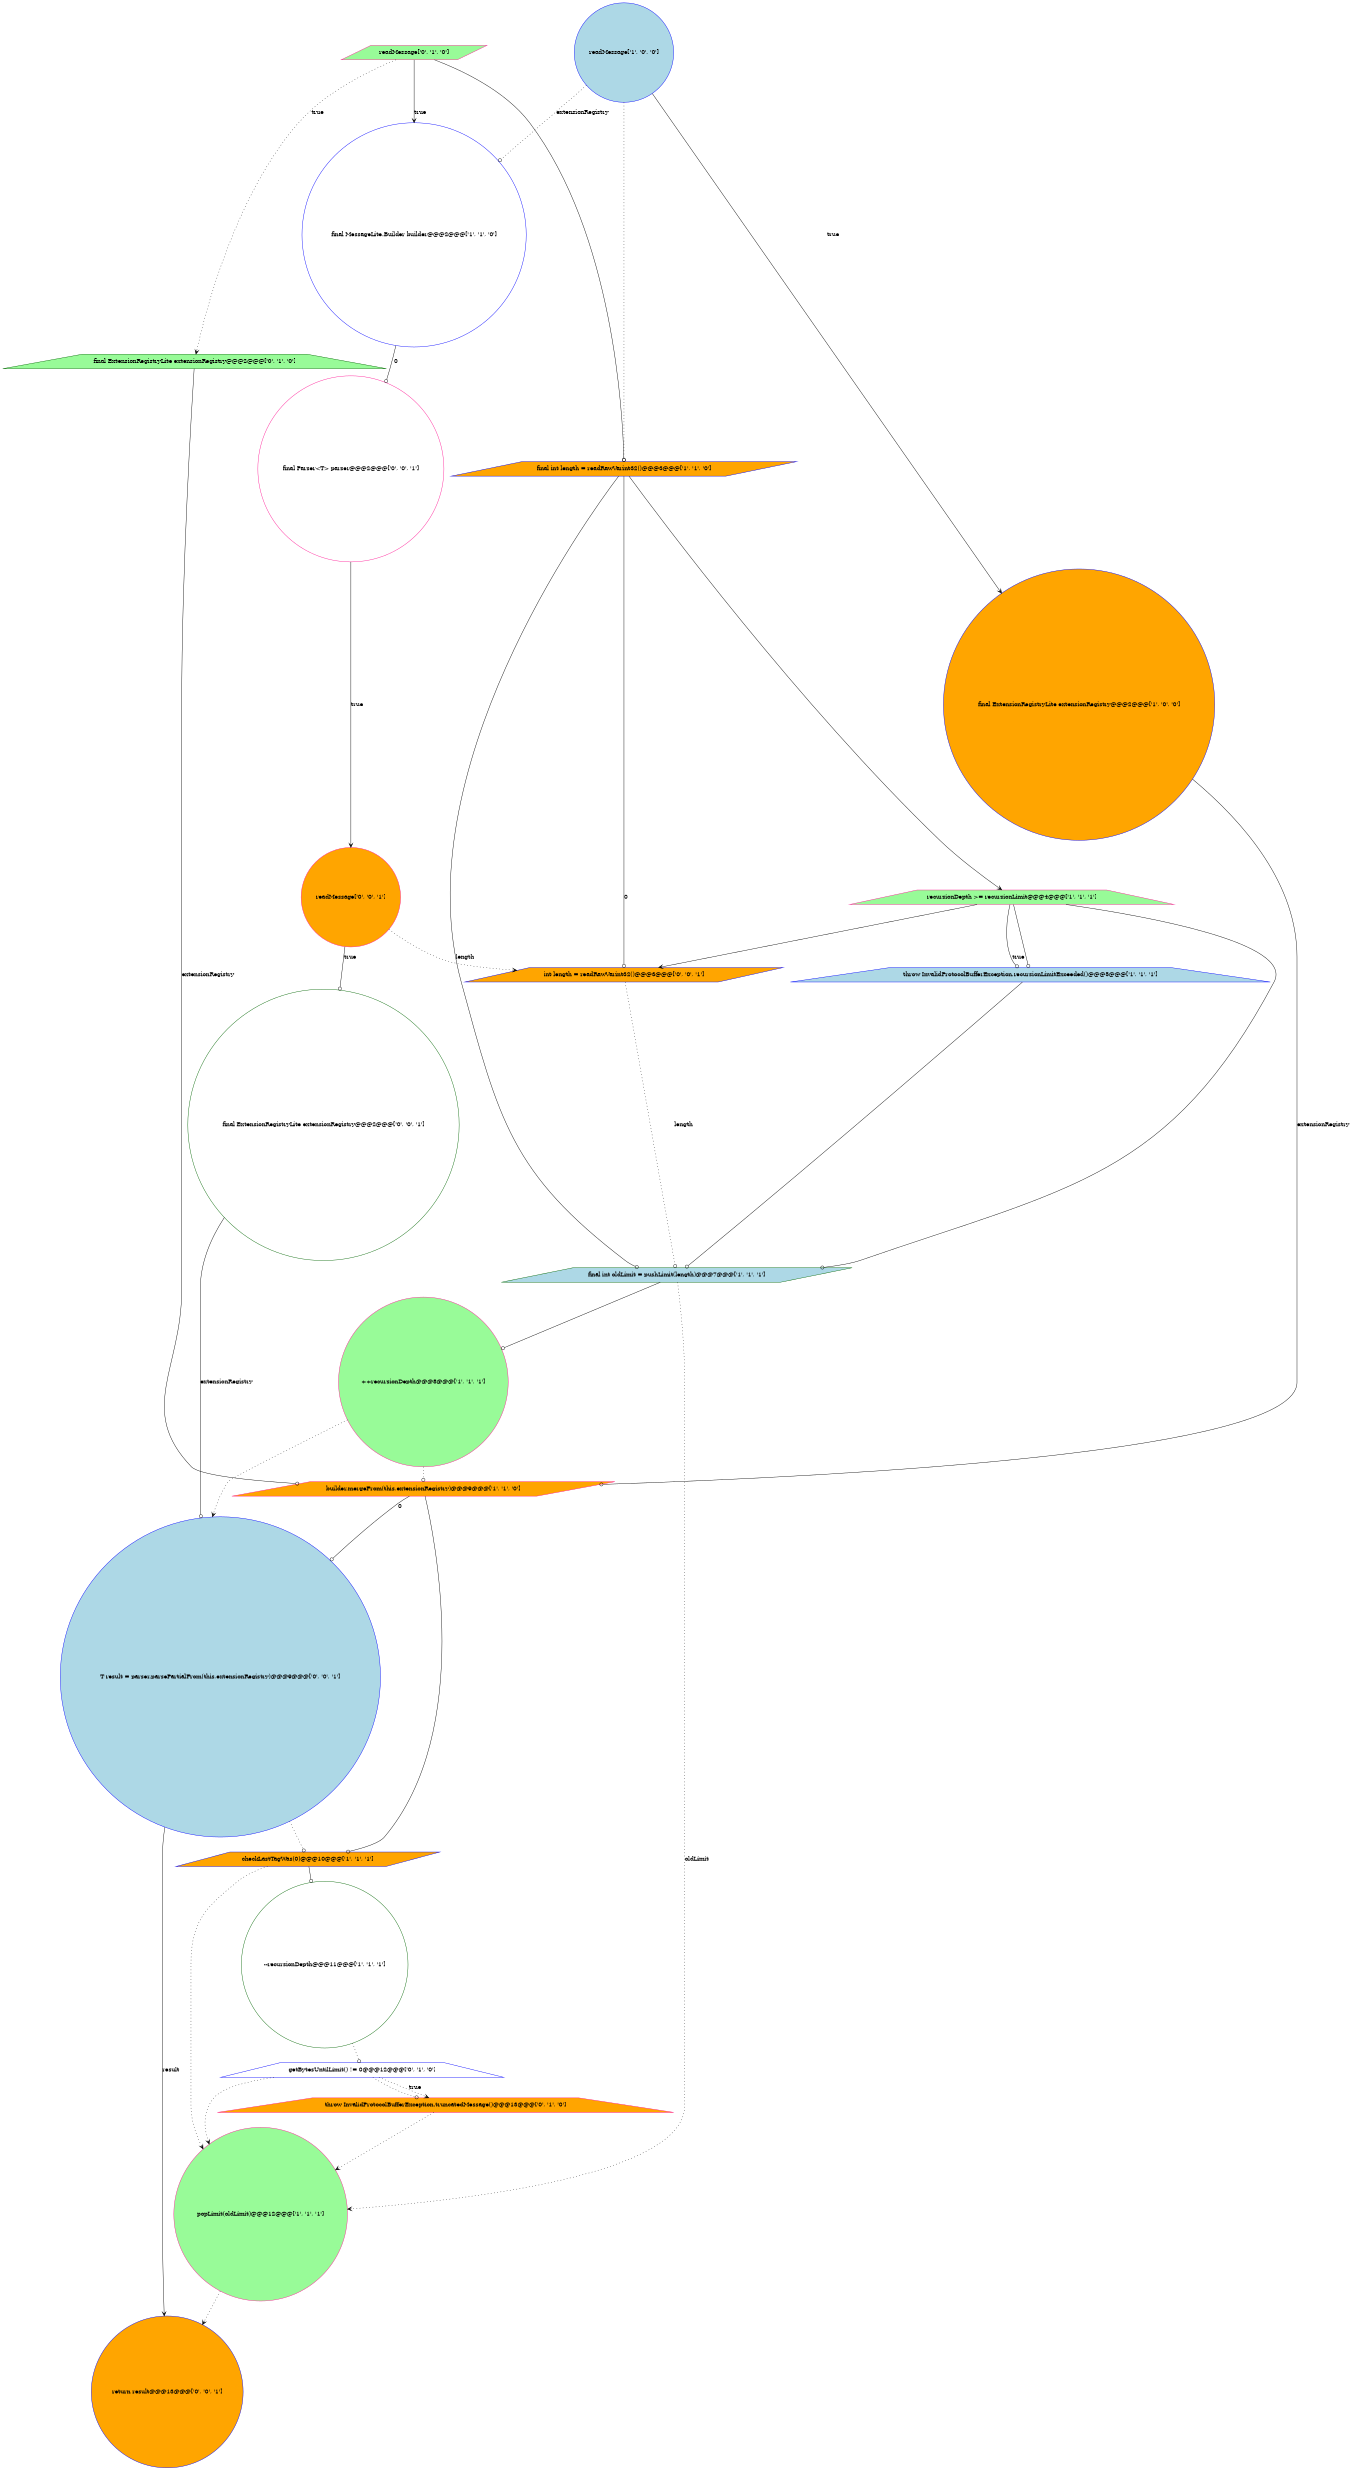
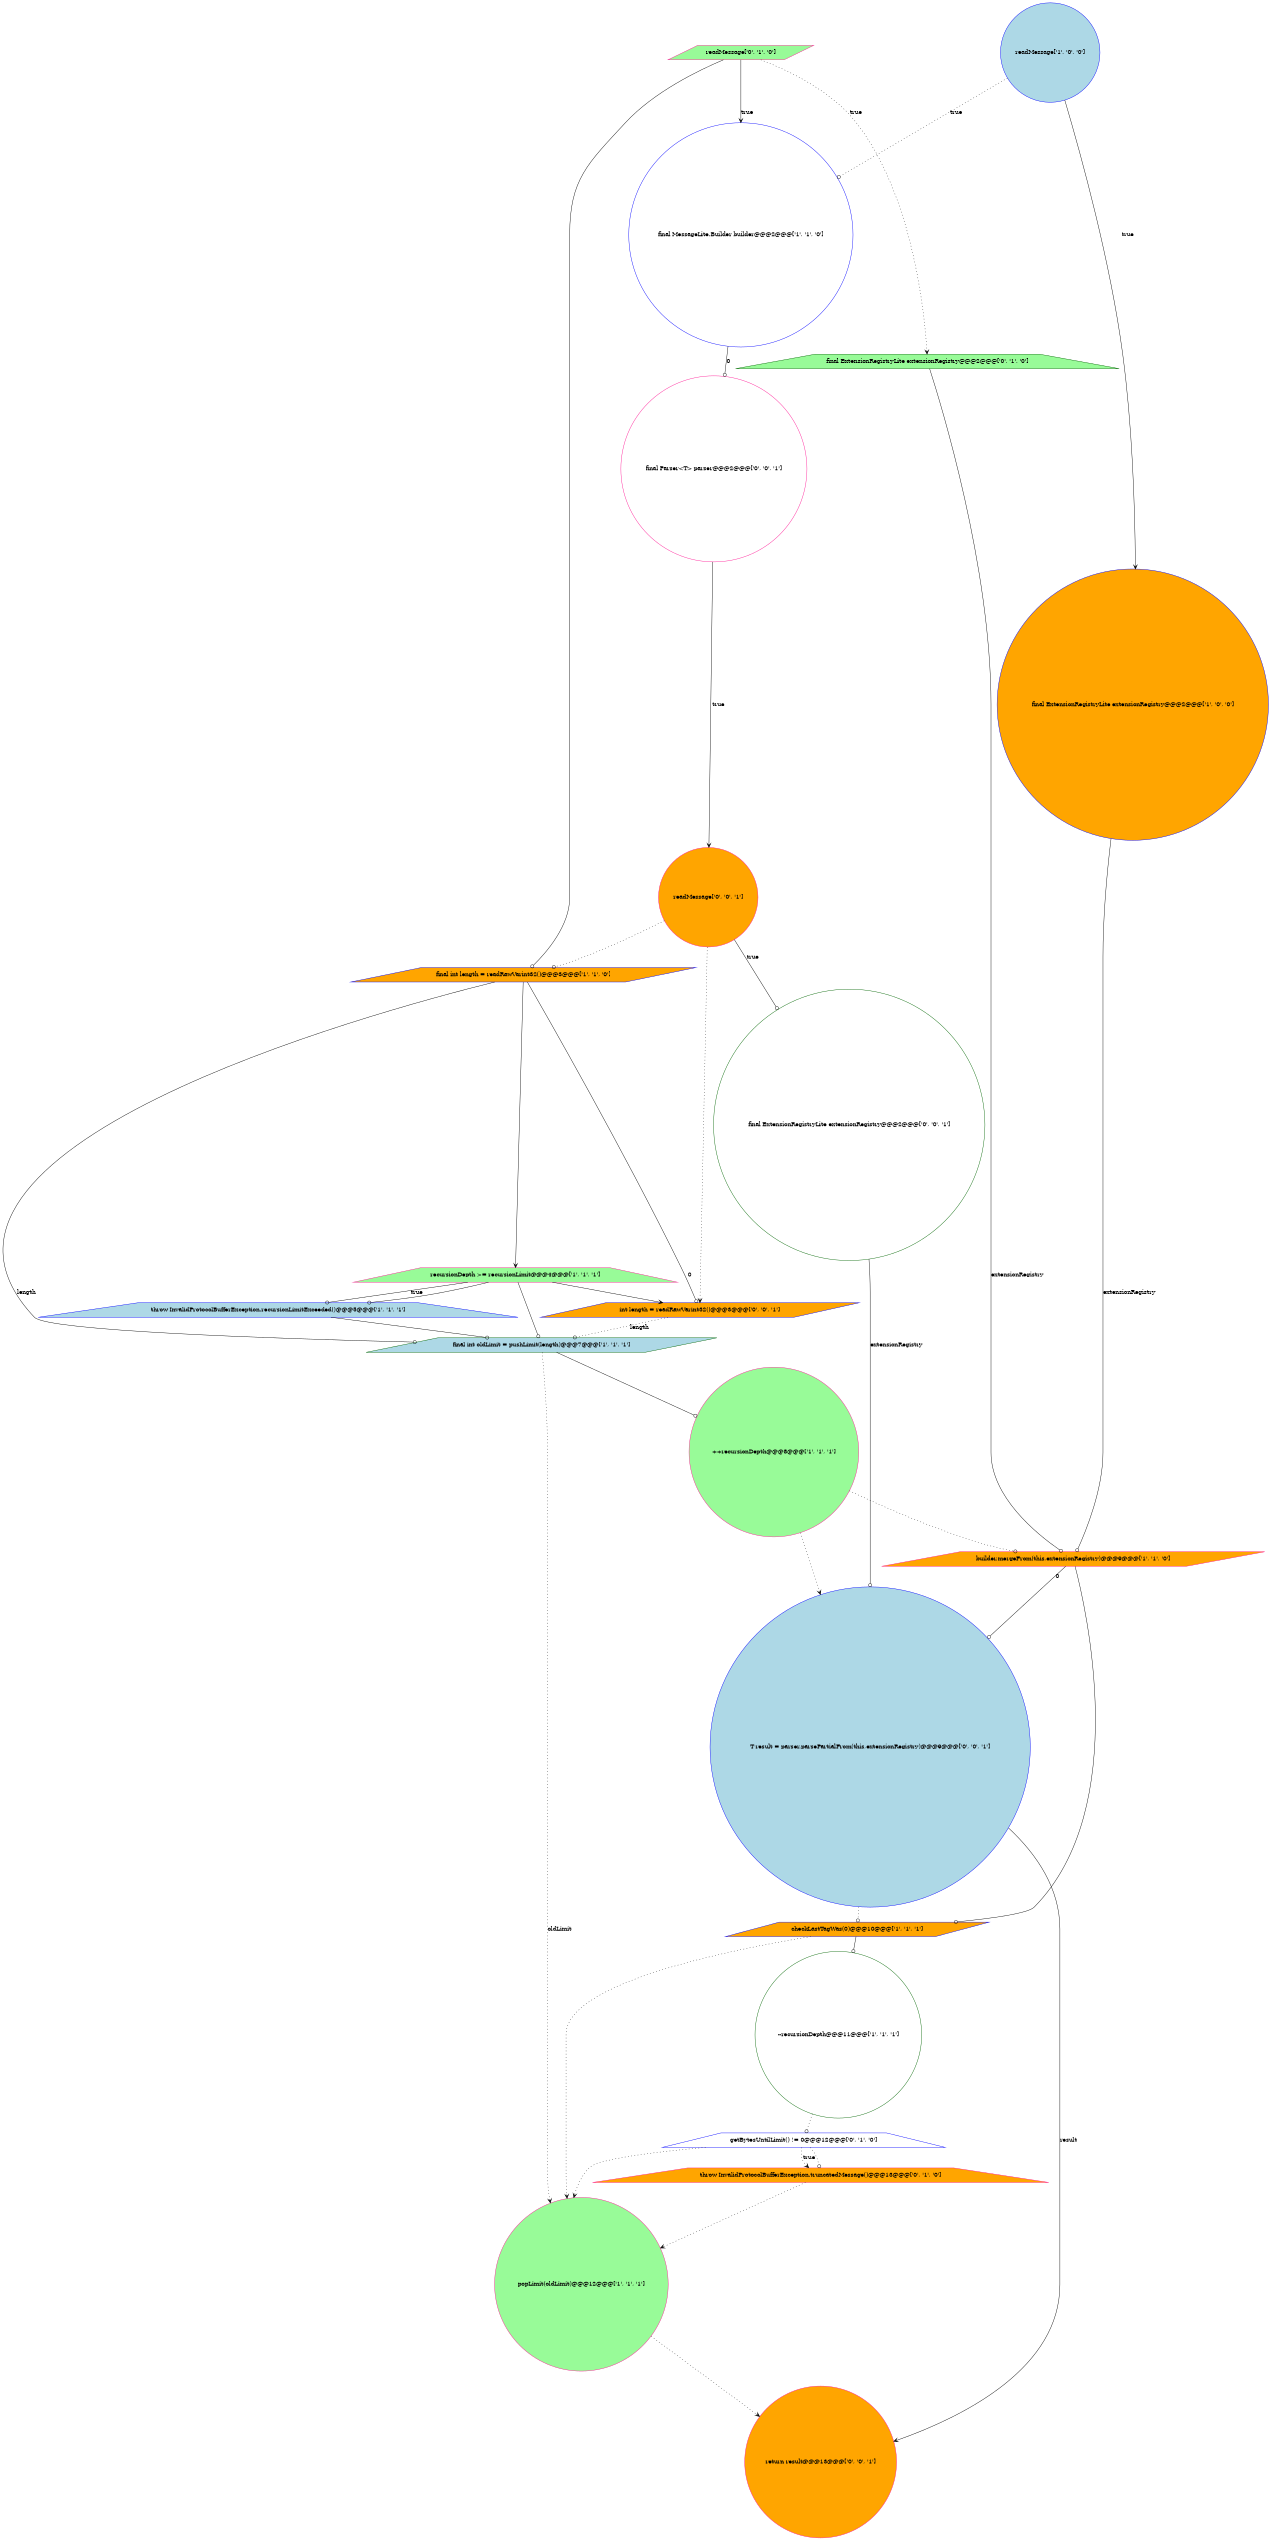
(582, 113) -> (956, 113)
(624, 280) -> (611, 946)
(167, 2392) -> (821, 2462)
